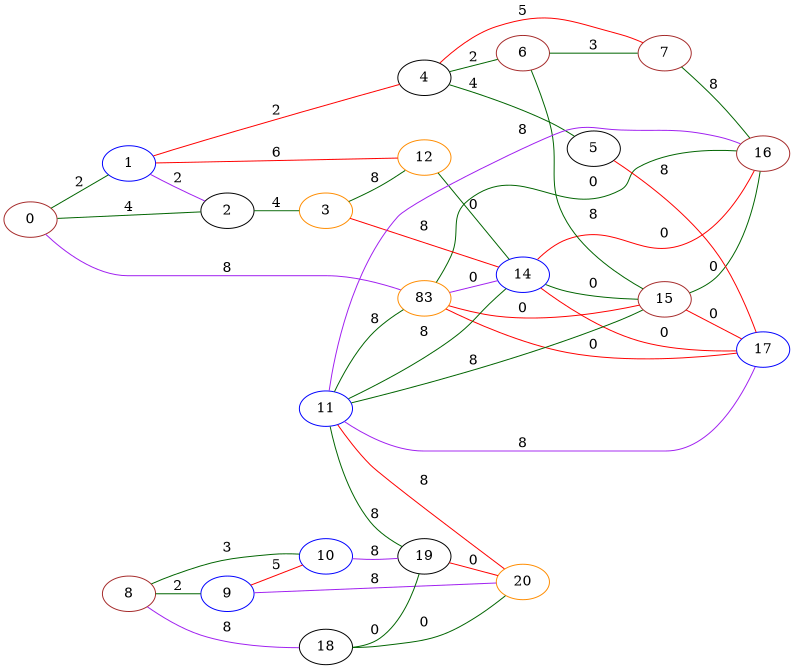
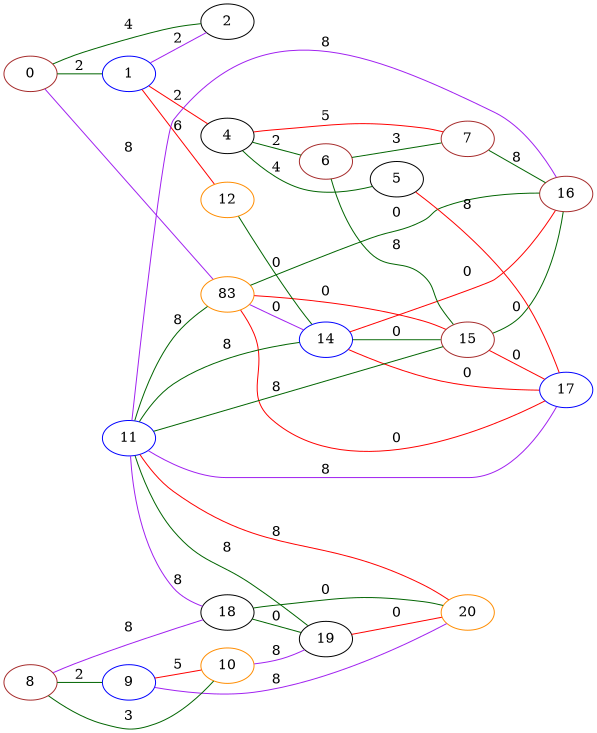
(326, 211) -> none
none -> (148, 542)
(326, 556) -> (227, 666)
